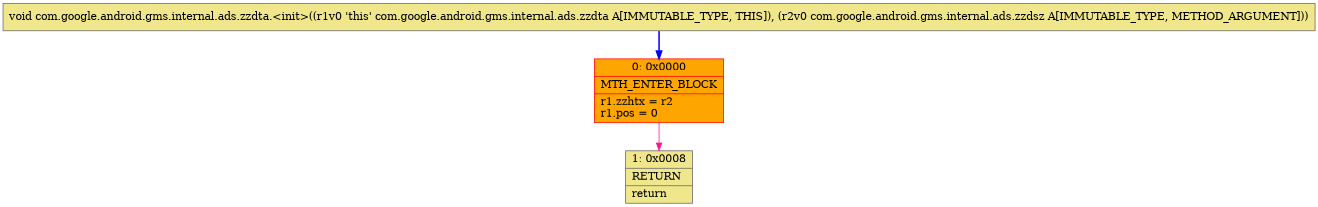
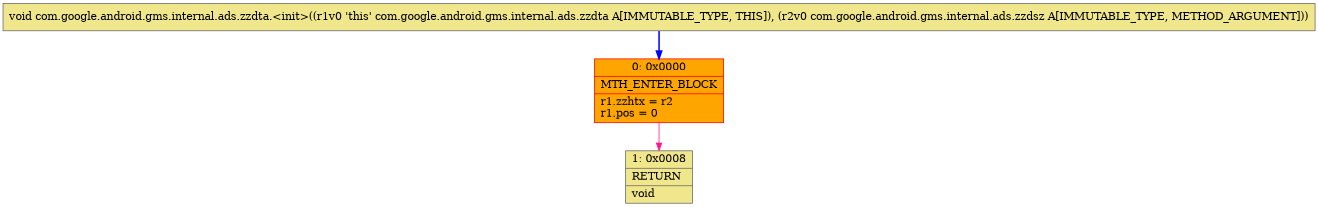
(649, 194) -> (643, 194)
